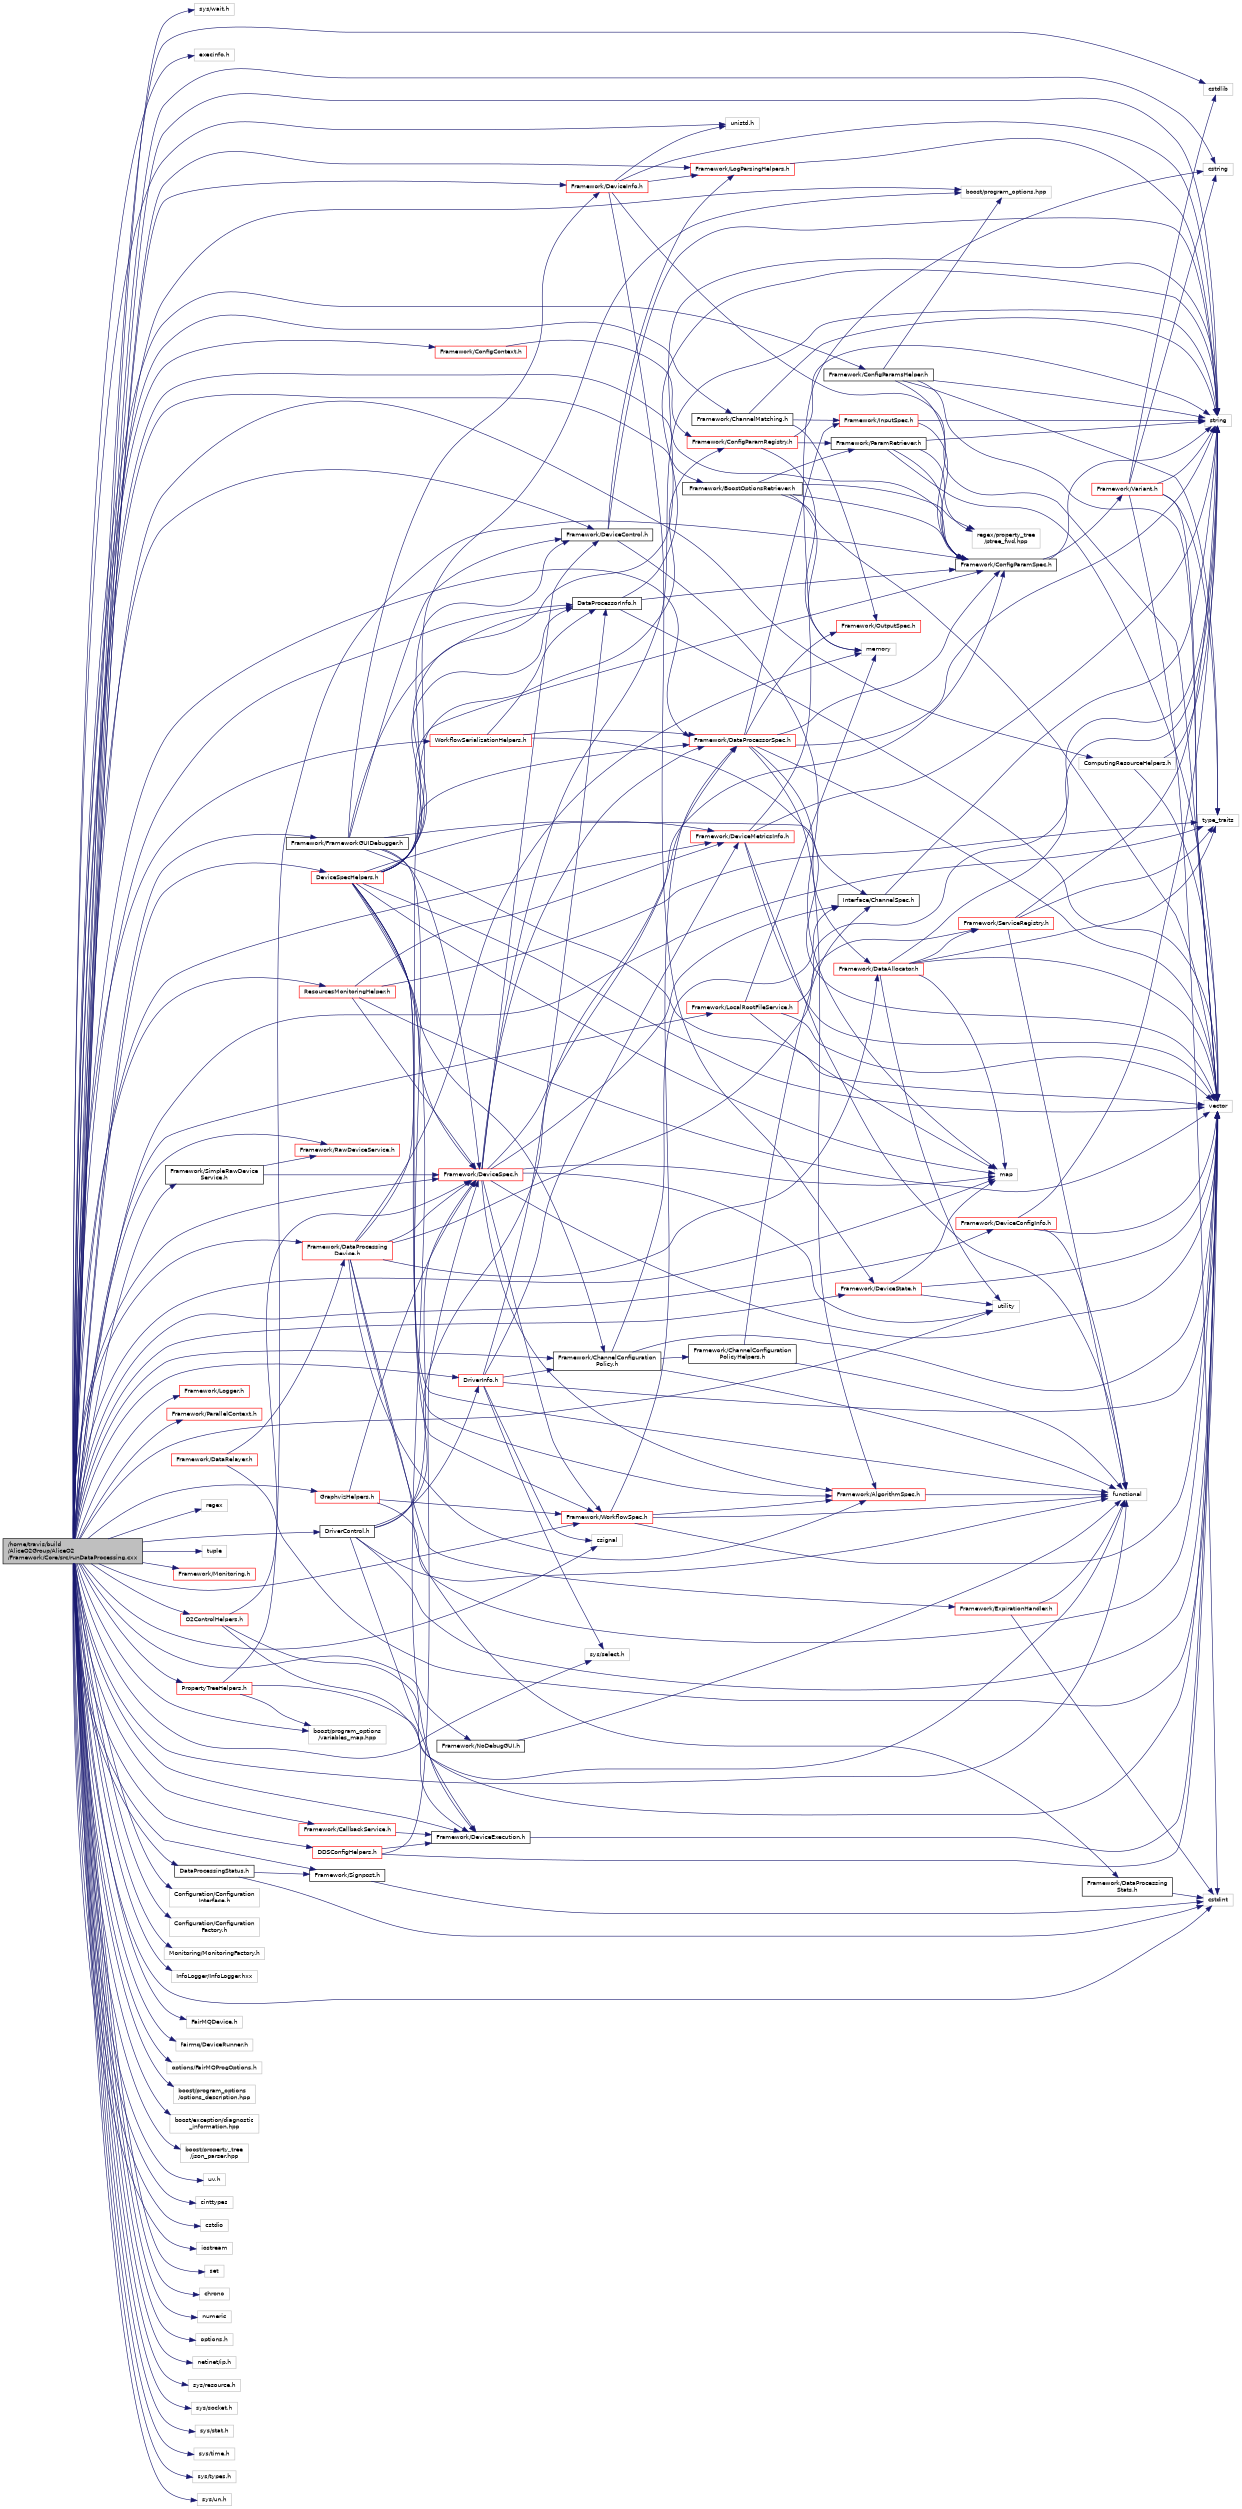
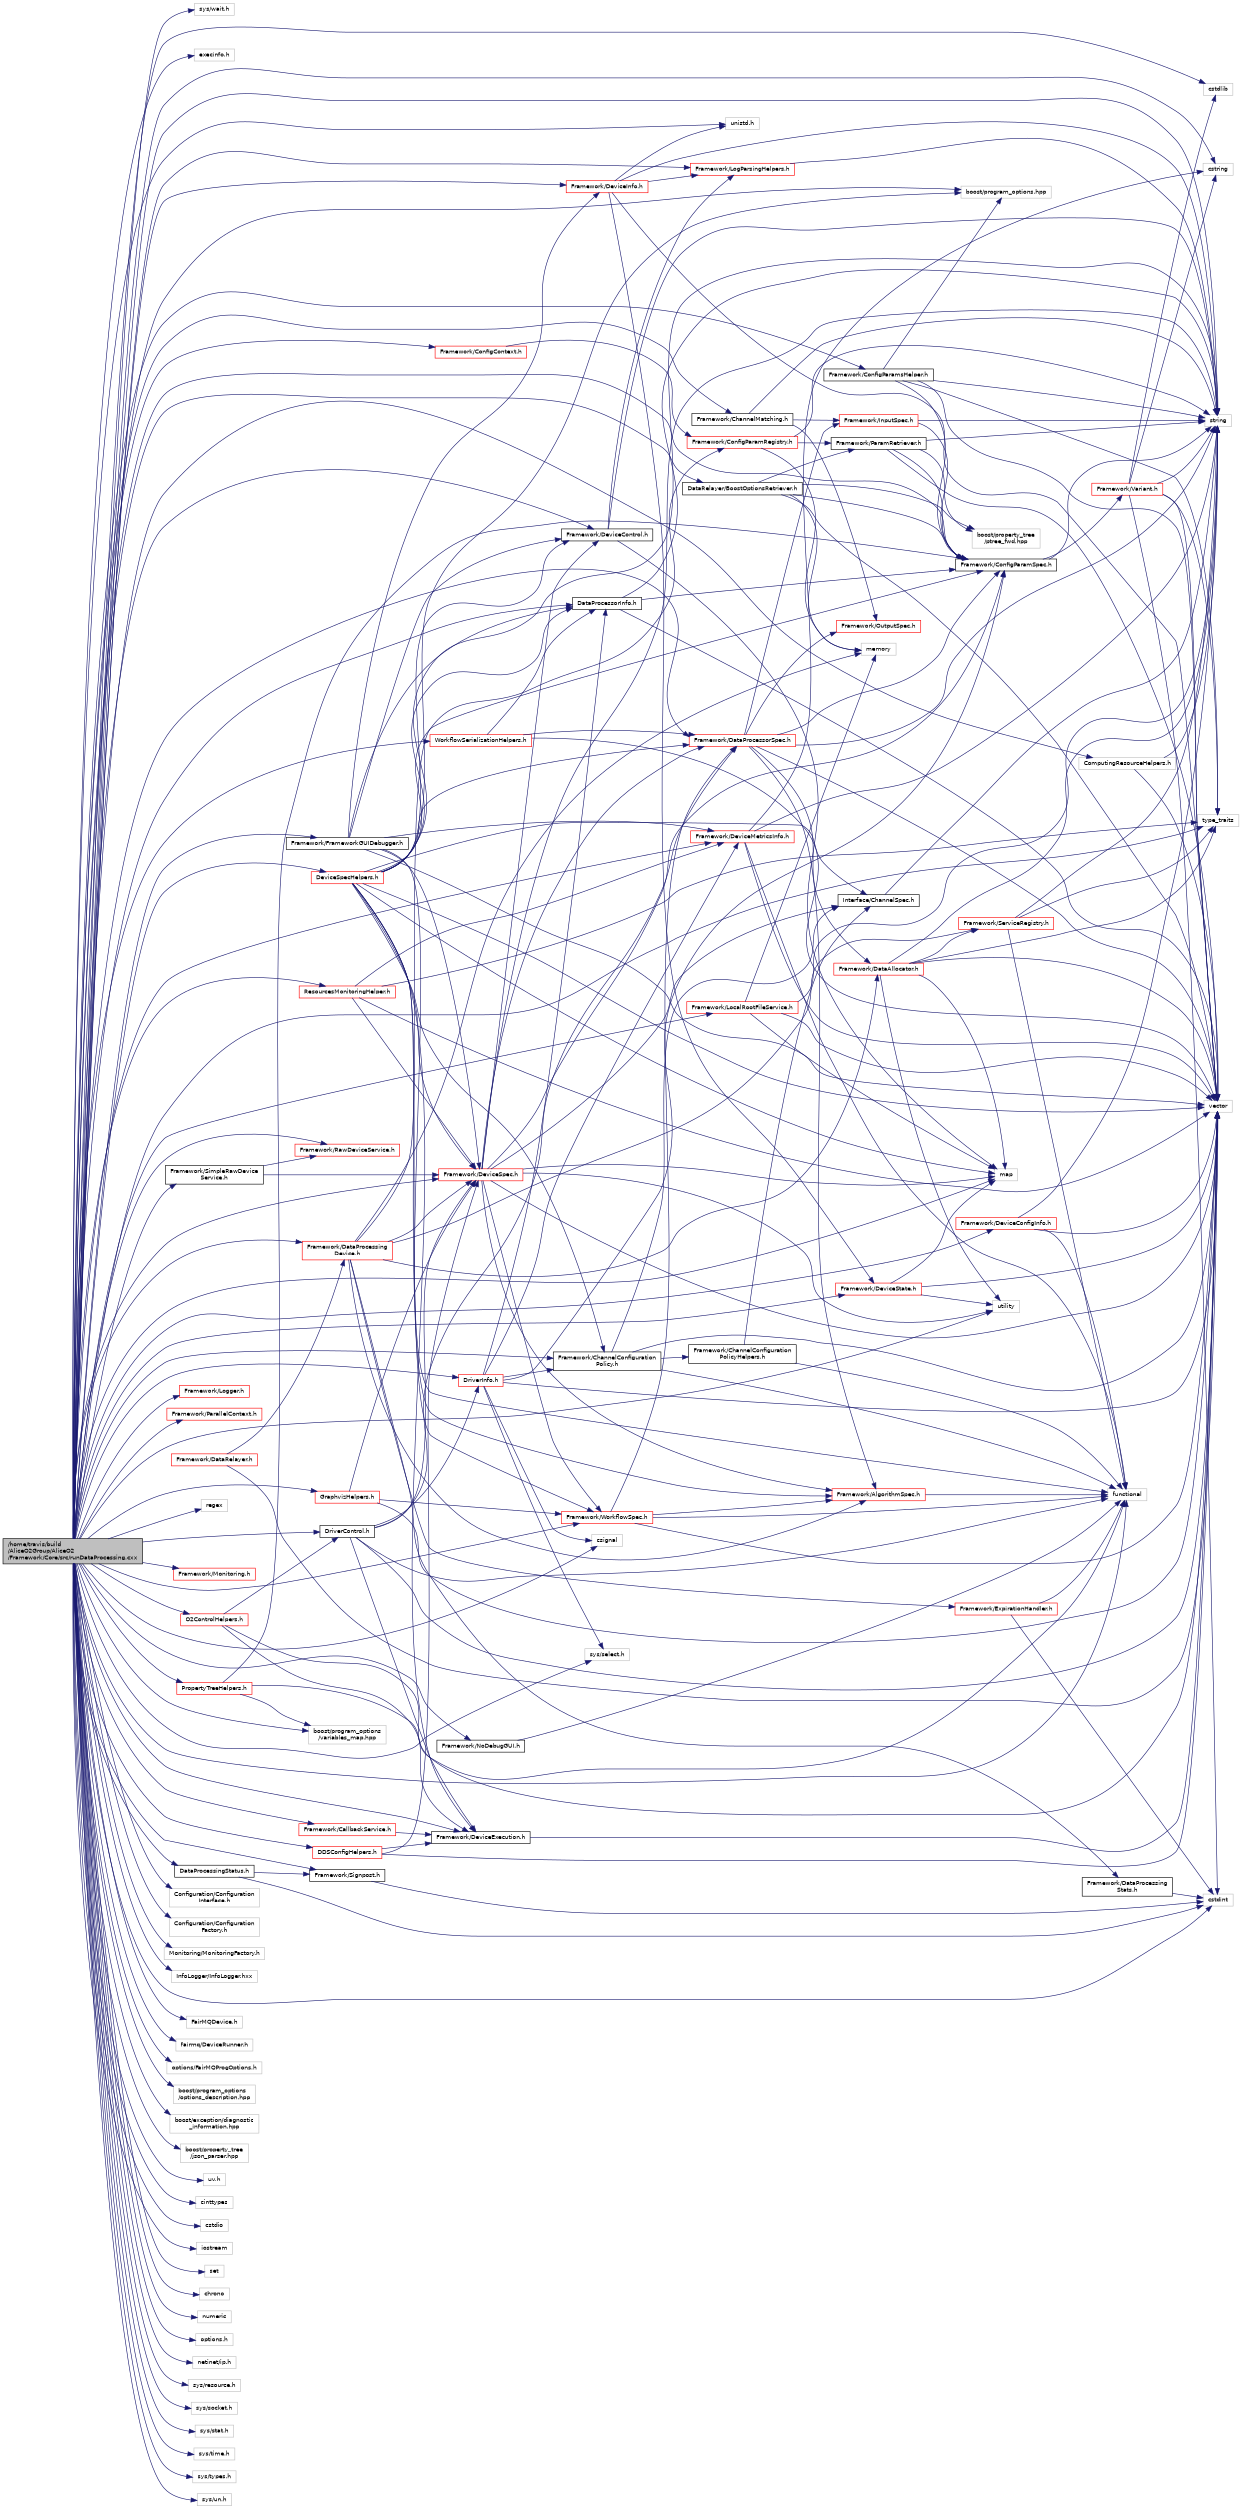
(742, 489) -> (742, 489)
(1006, 539) -> (1006, 539)
none -> (700, 949)
(267, 1337) -> (278, 1577)
(214, 1551) -> none
